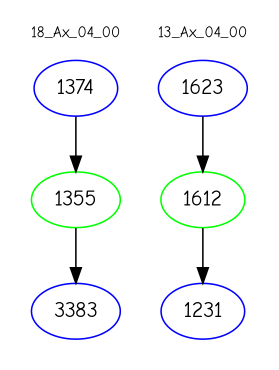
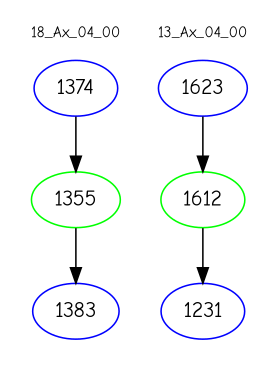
(76, 311) -> (76, 311)
